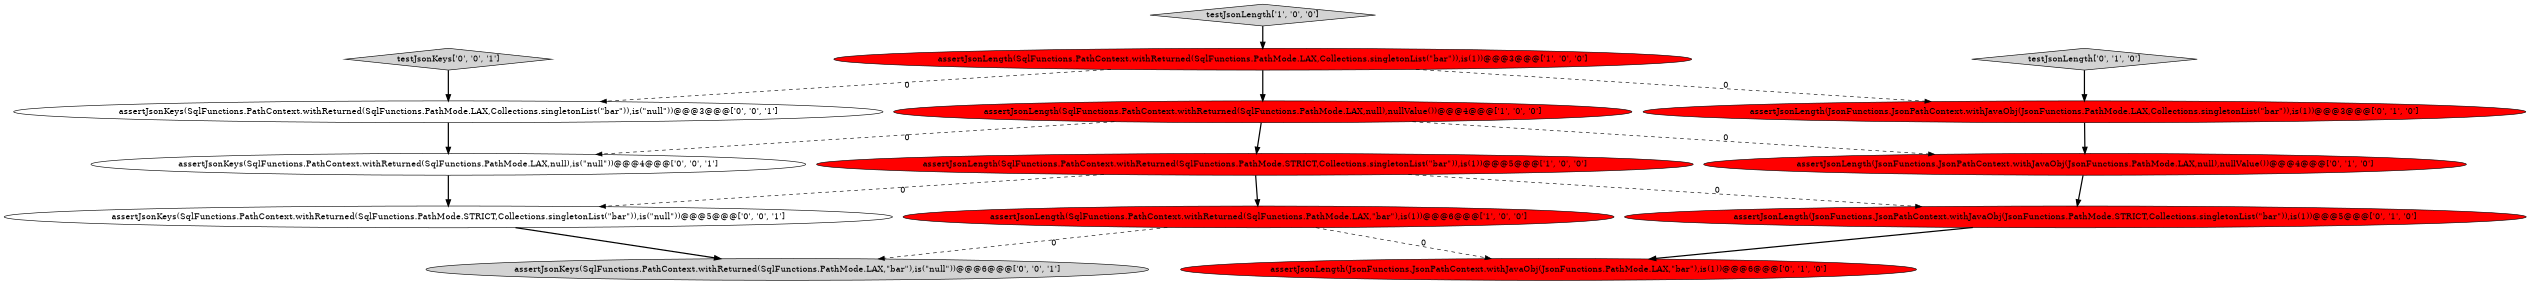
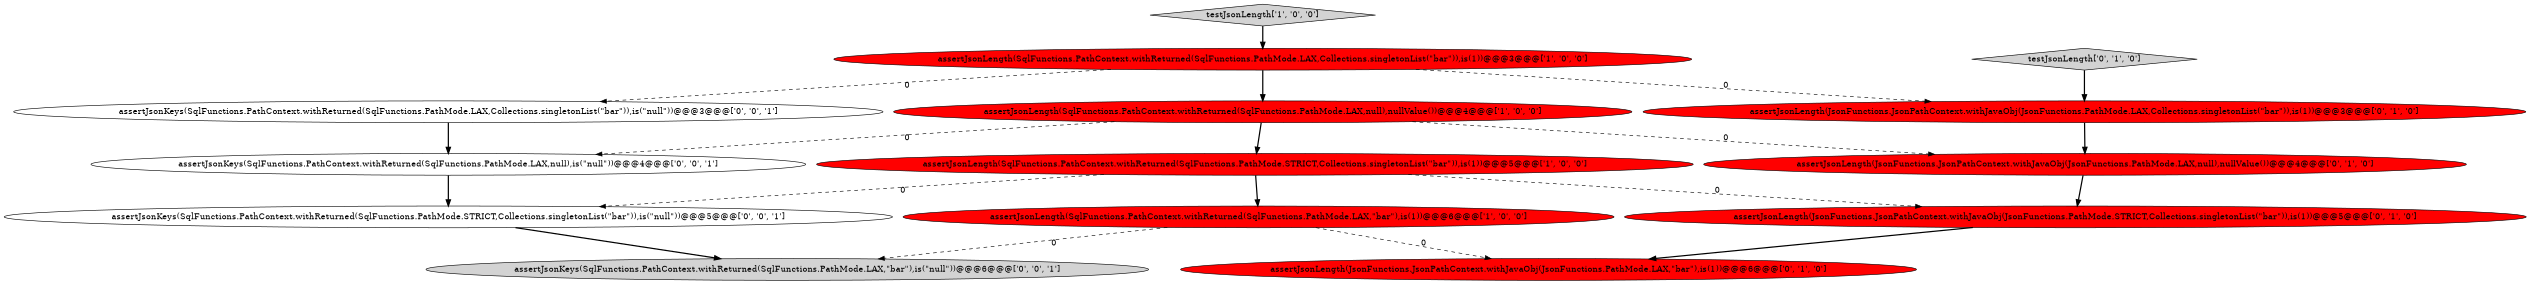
(448, 59) -> none
